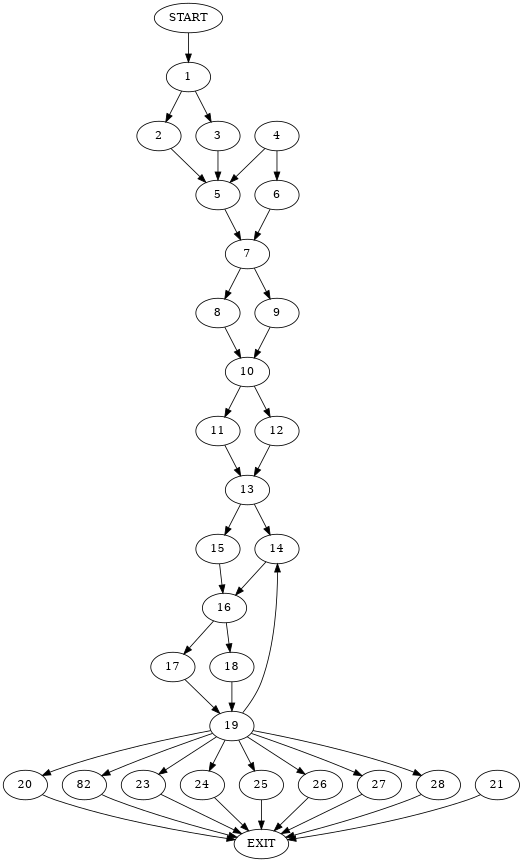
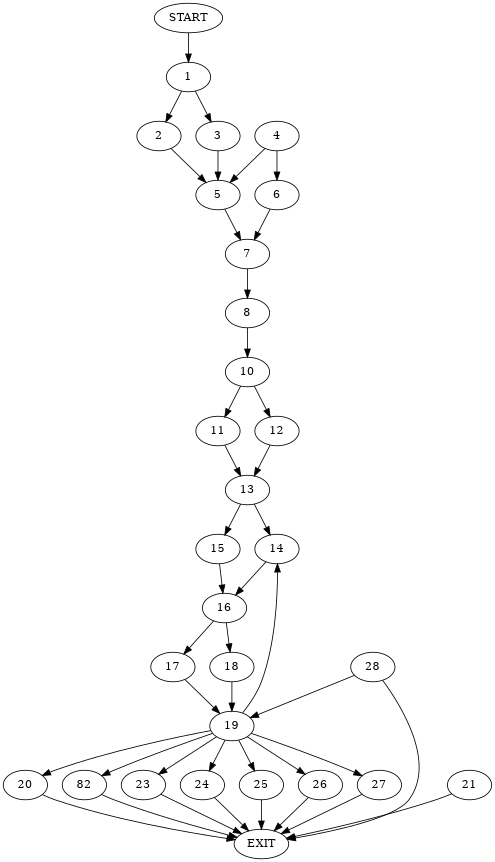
(277, 313) -> none
(334, 748) -> (306, 695)
